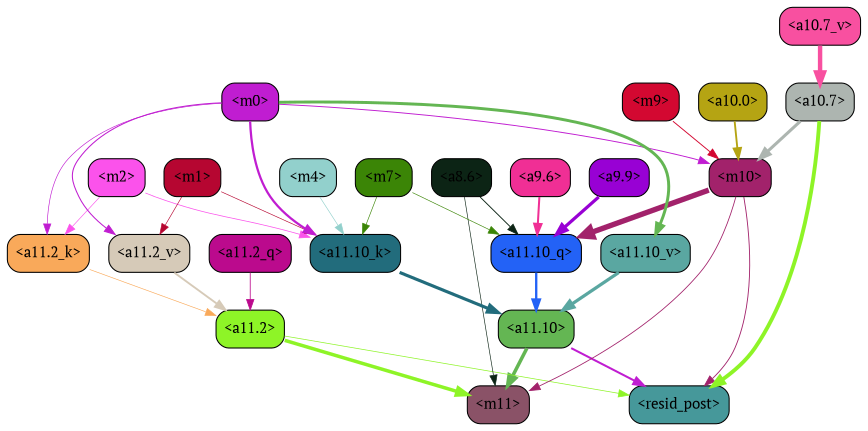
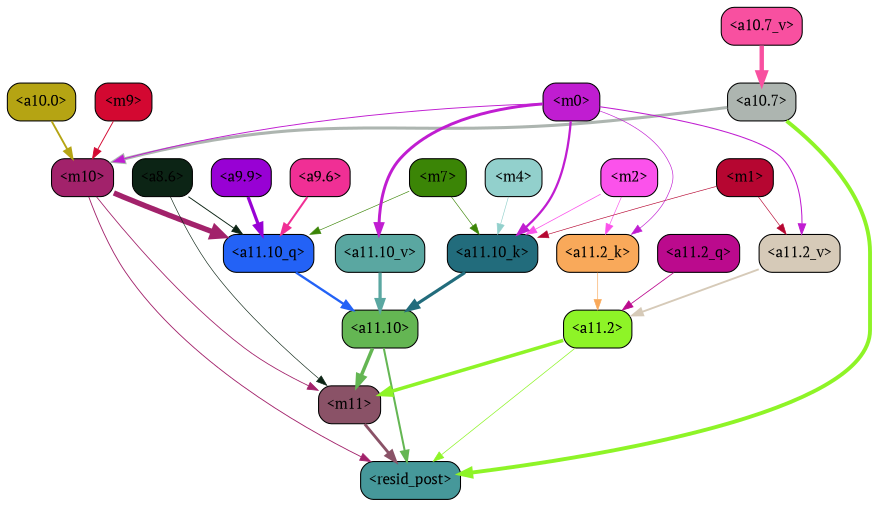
(508, 112) -> (430, 135)
(603, 364) -> (394, 400)
none -> (377, 439)
